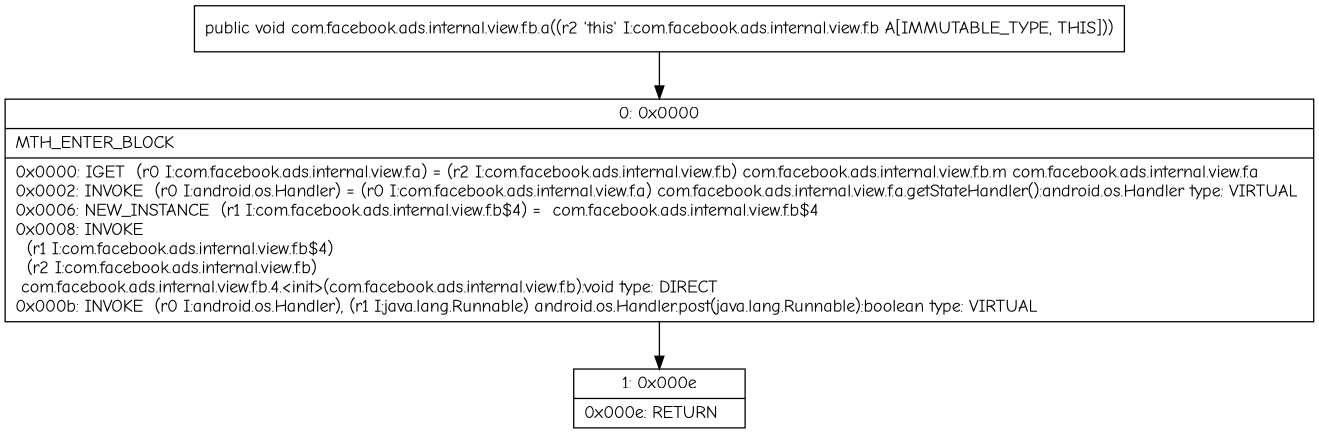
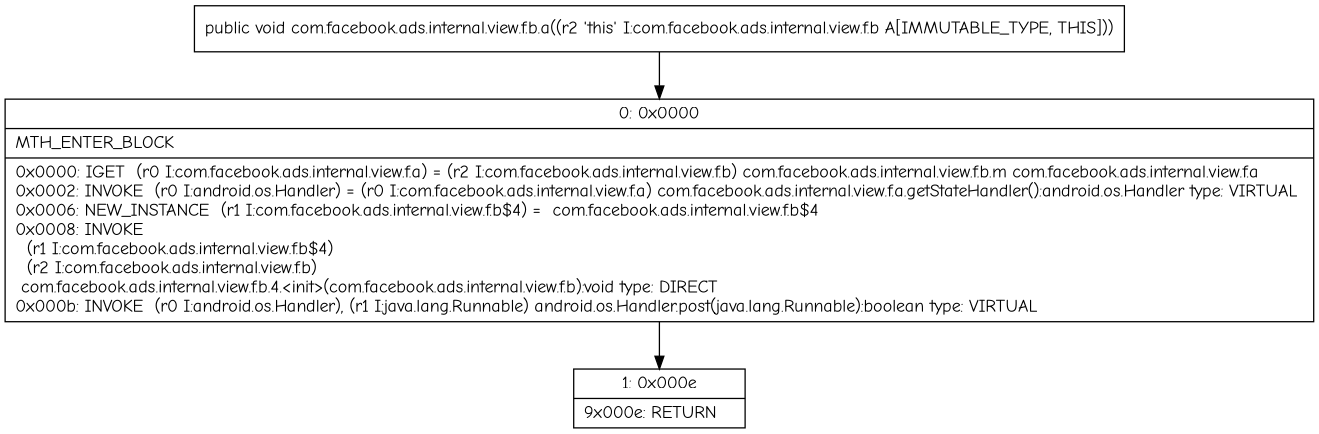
(659, 413) -> (659, 413)
